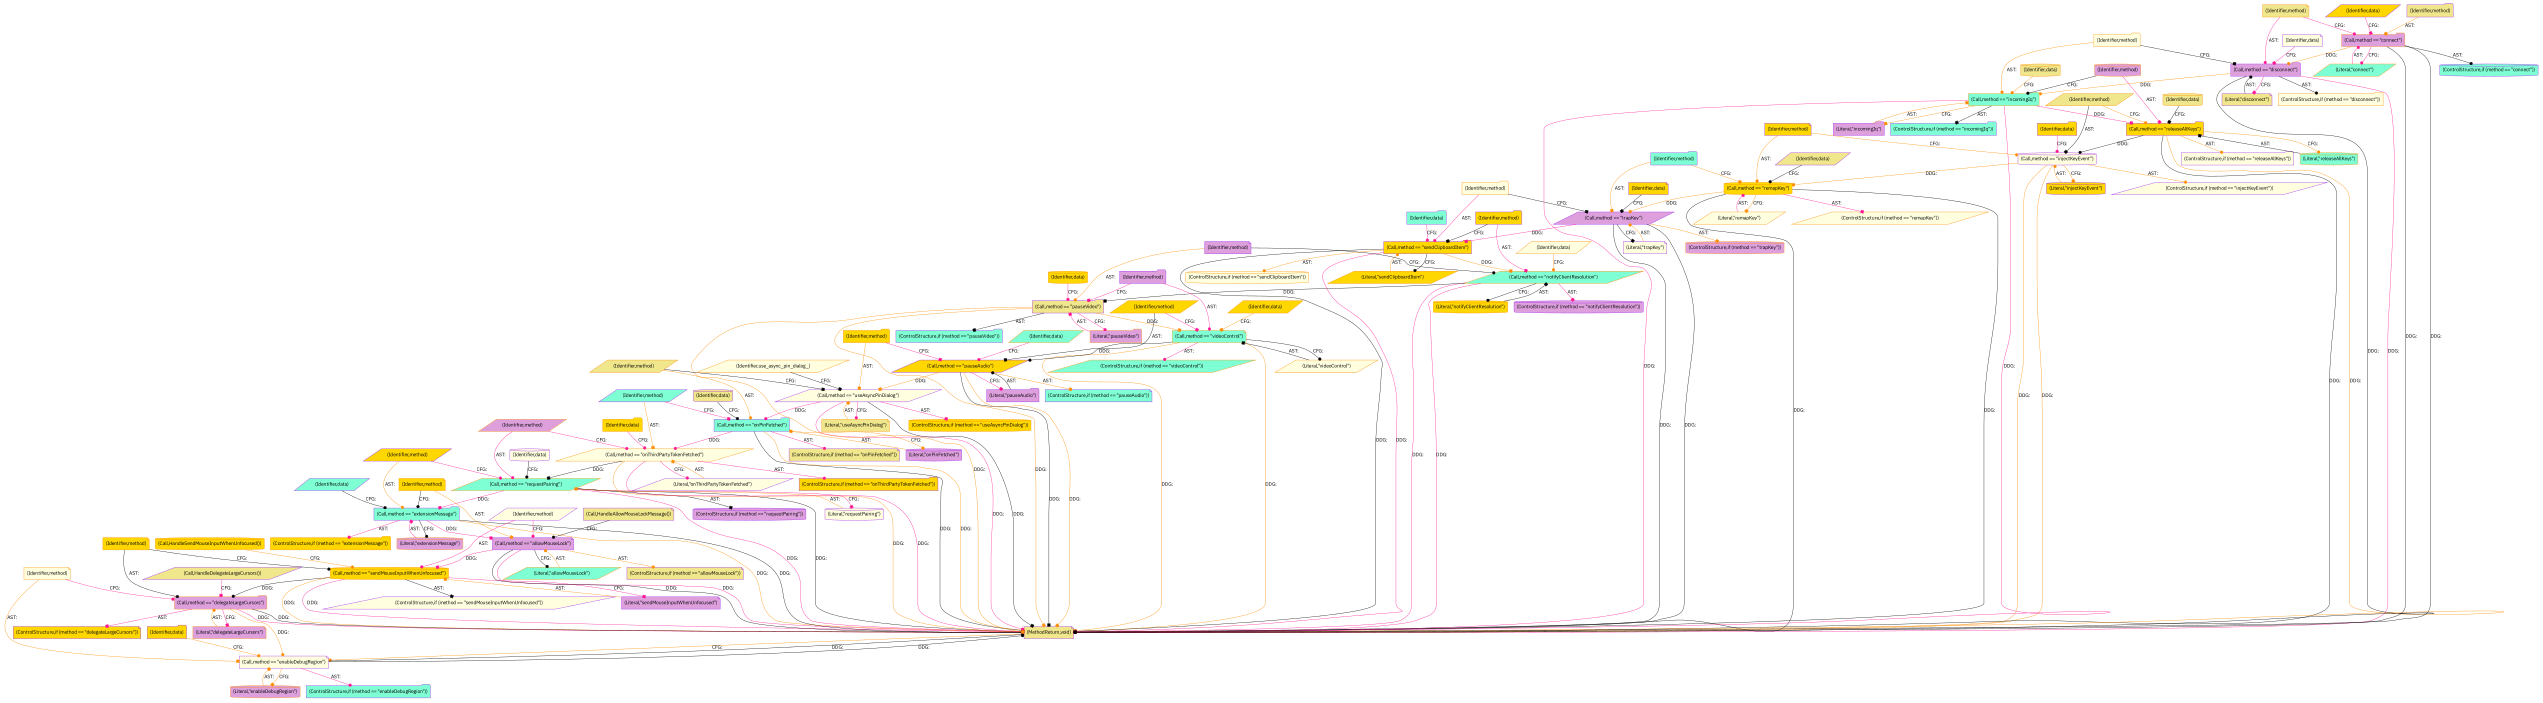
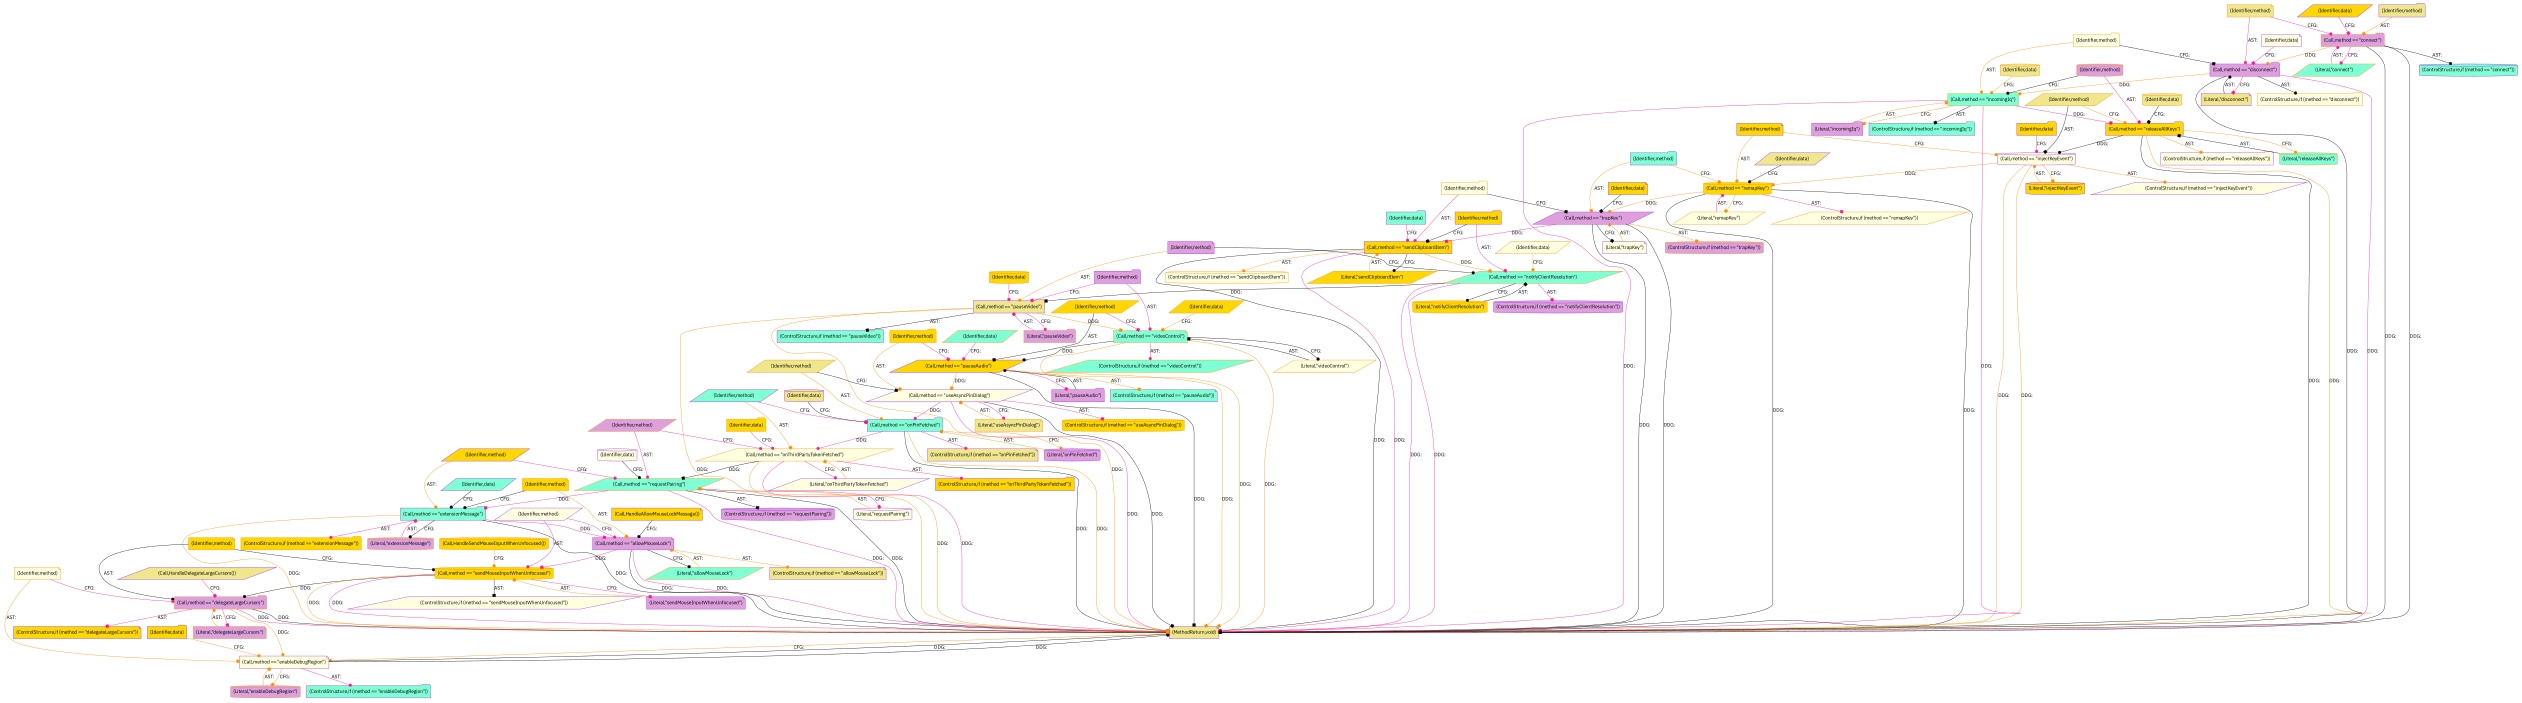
(773, 366) -> none
(629, 514) -> (657, 514)
